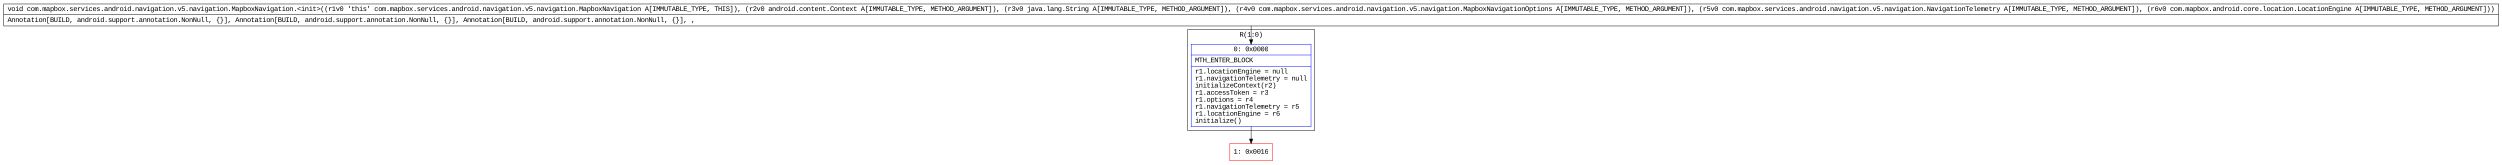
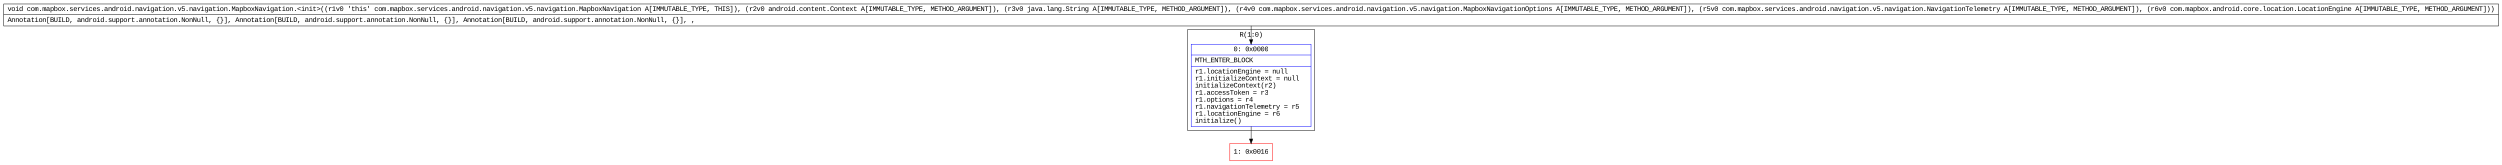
(1251, 79) -> (1247, 79)
